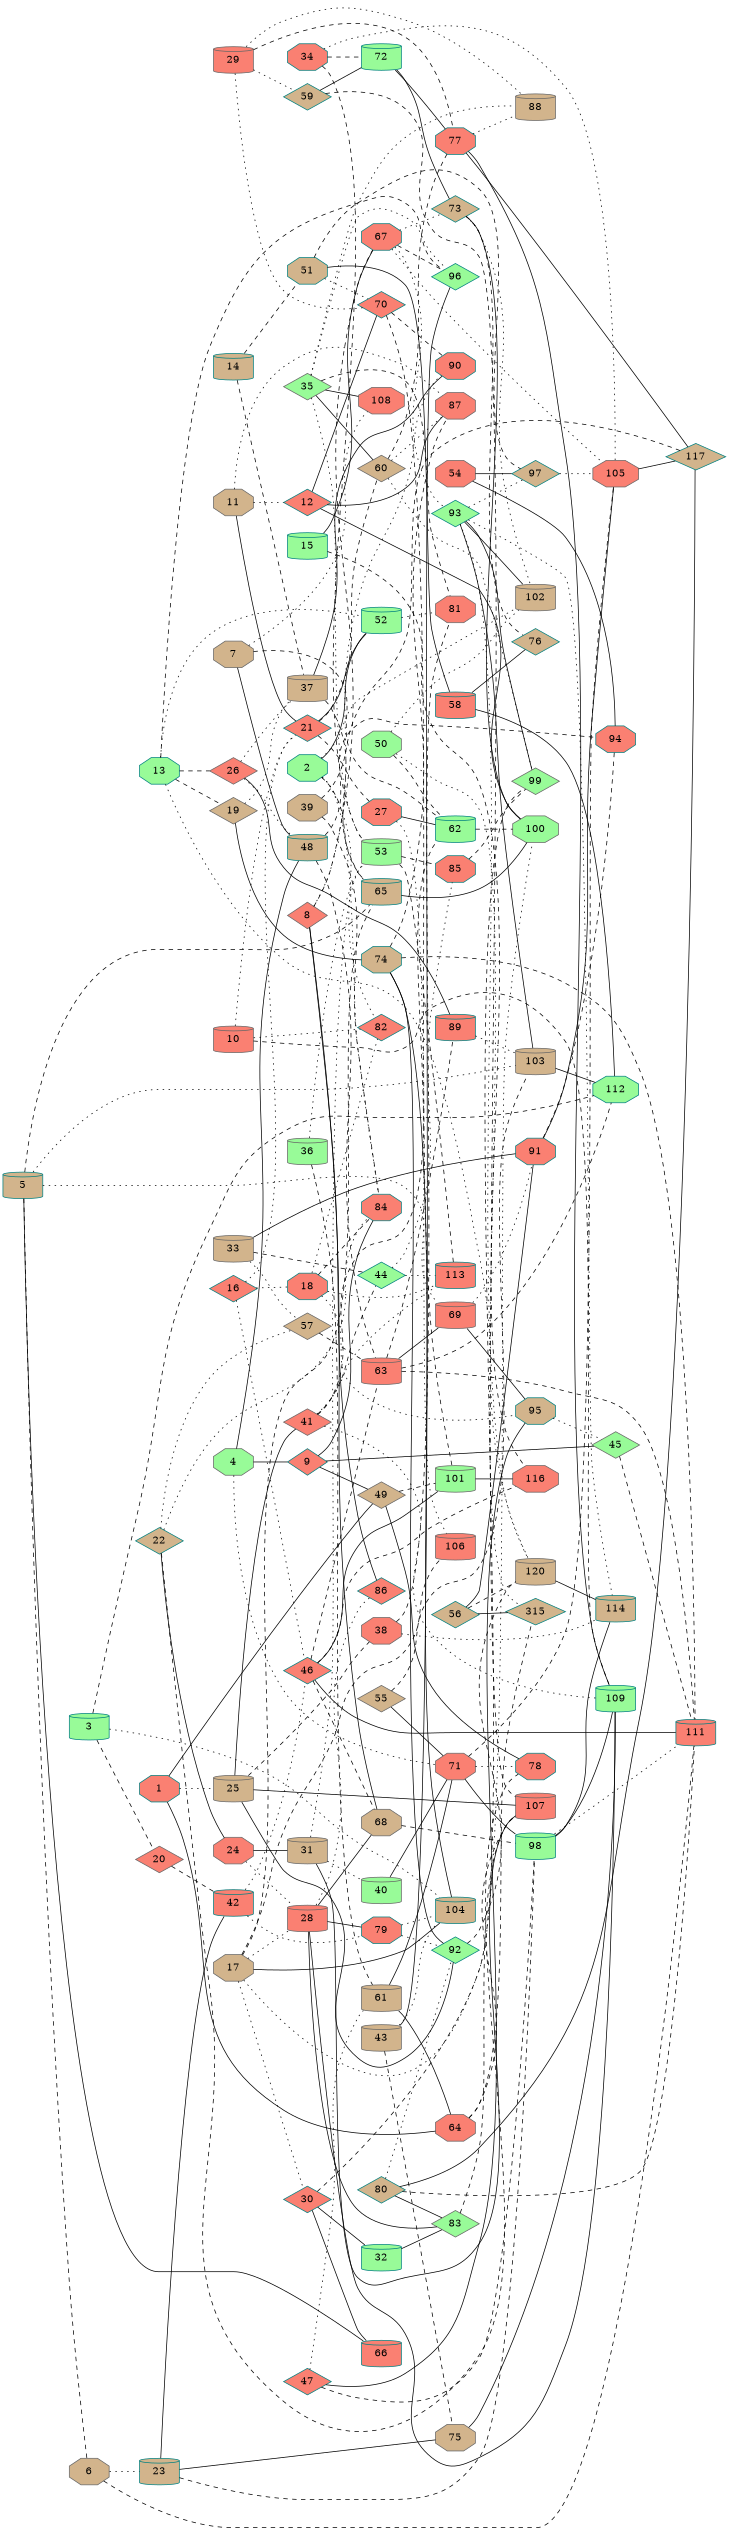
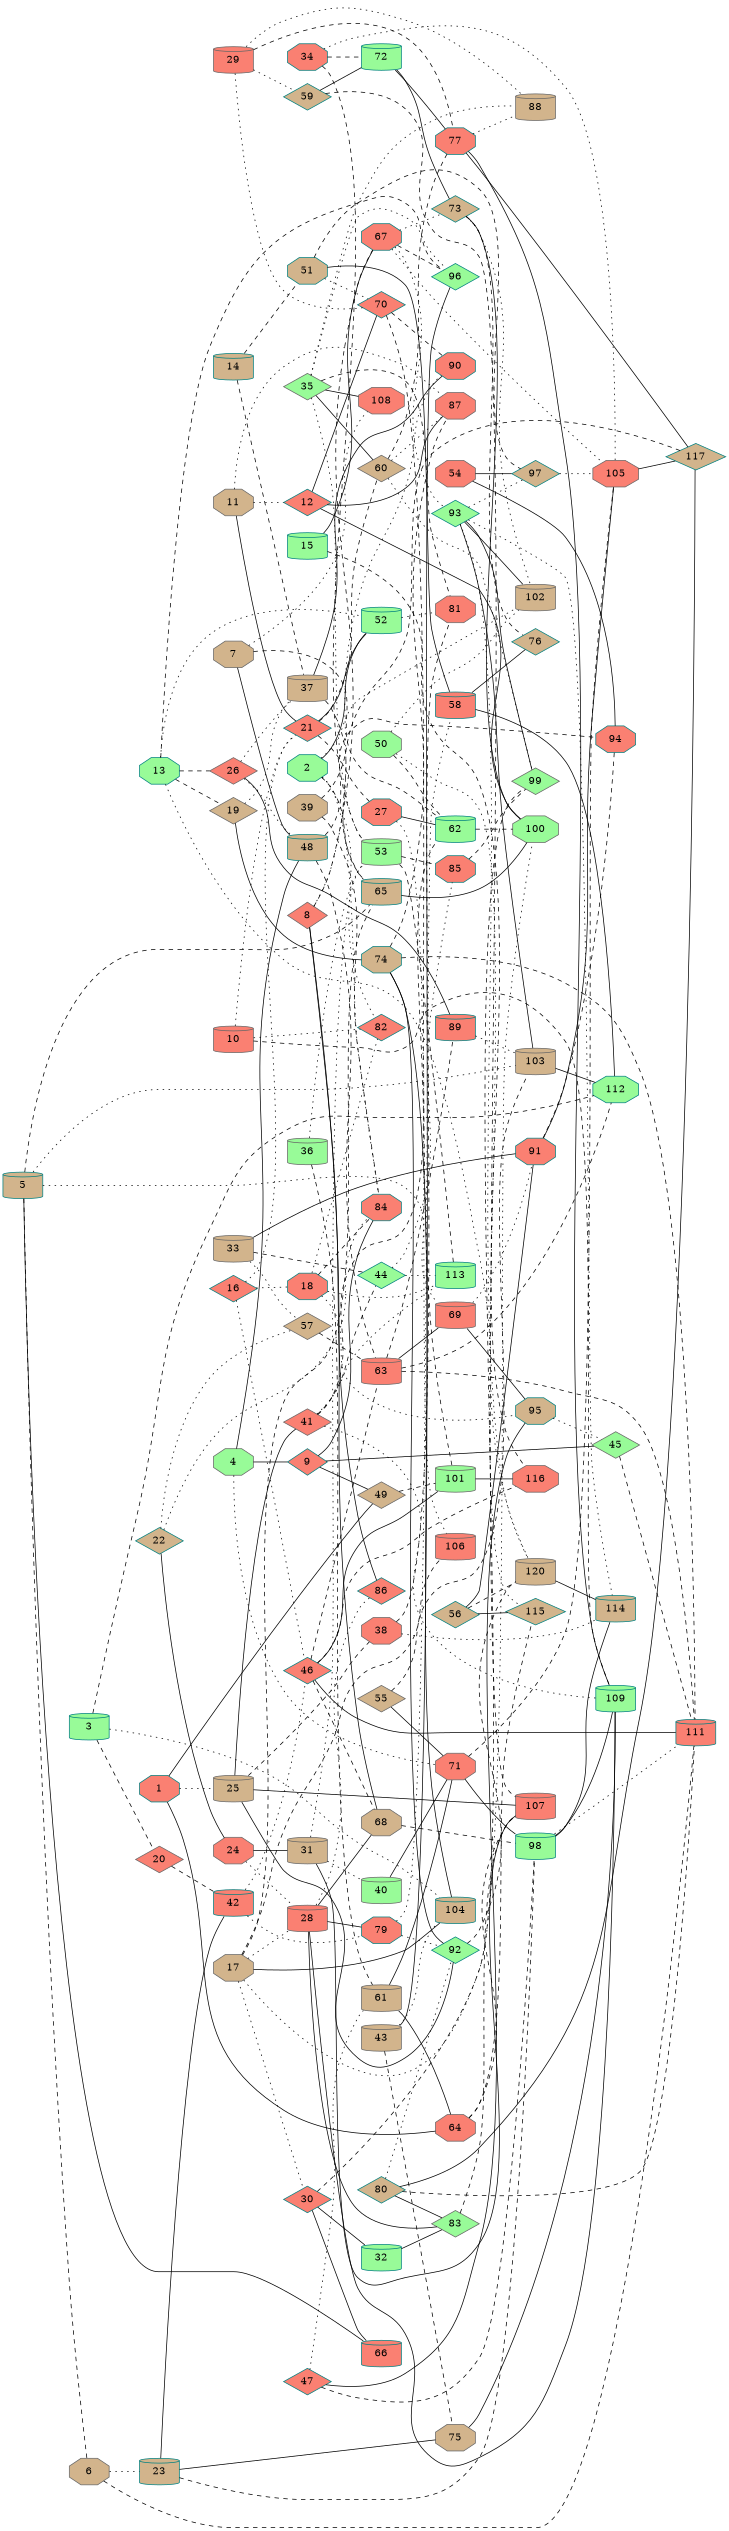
(455, 1275) -> (455, 1275)
(536, 1612) -> (536, 1612)
(536, 1767) -> none
(422, 1919) -> (426, 1321)
